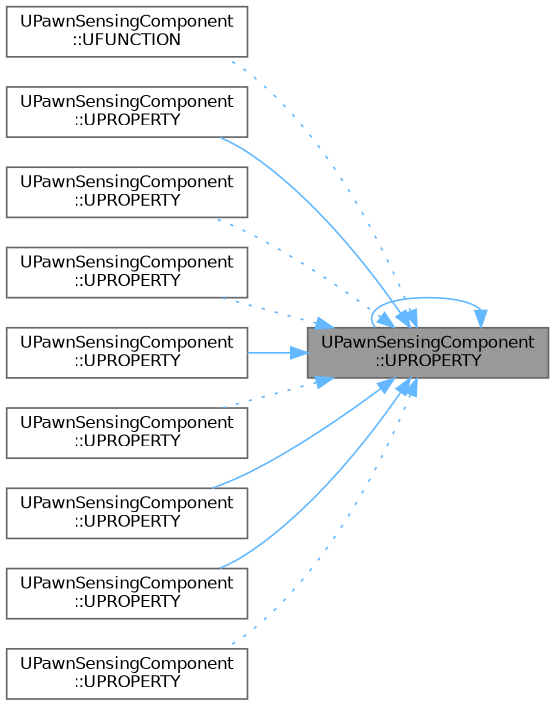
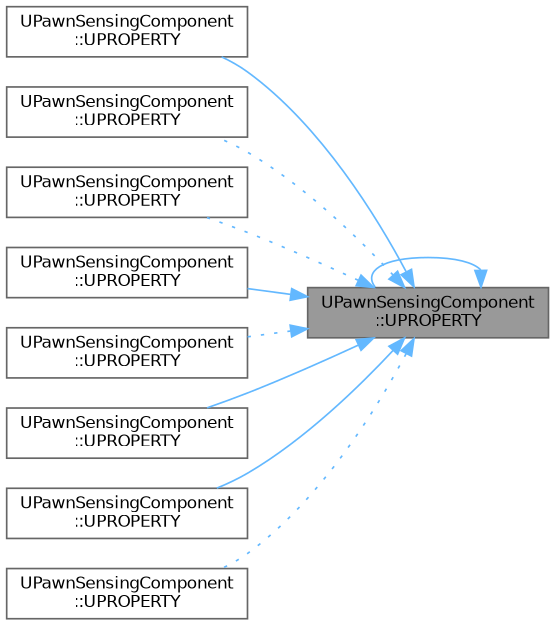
(127, 32) -> none
